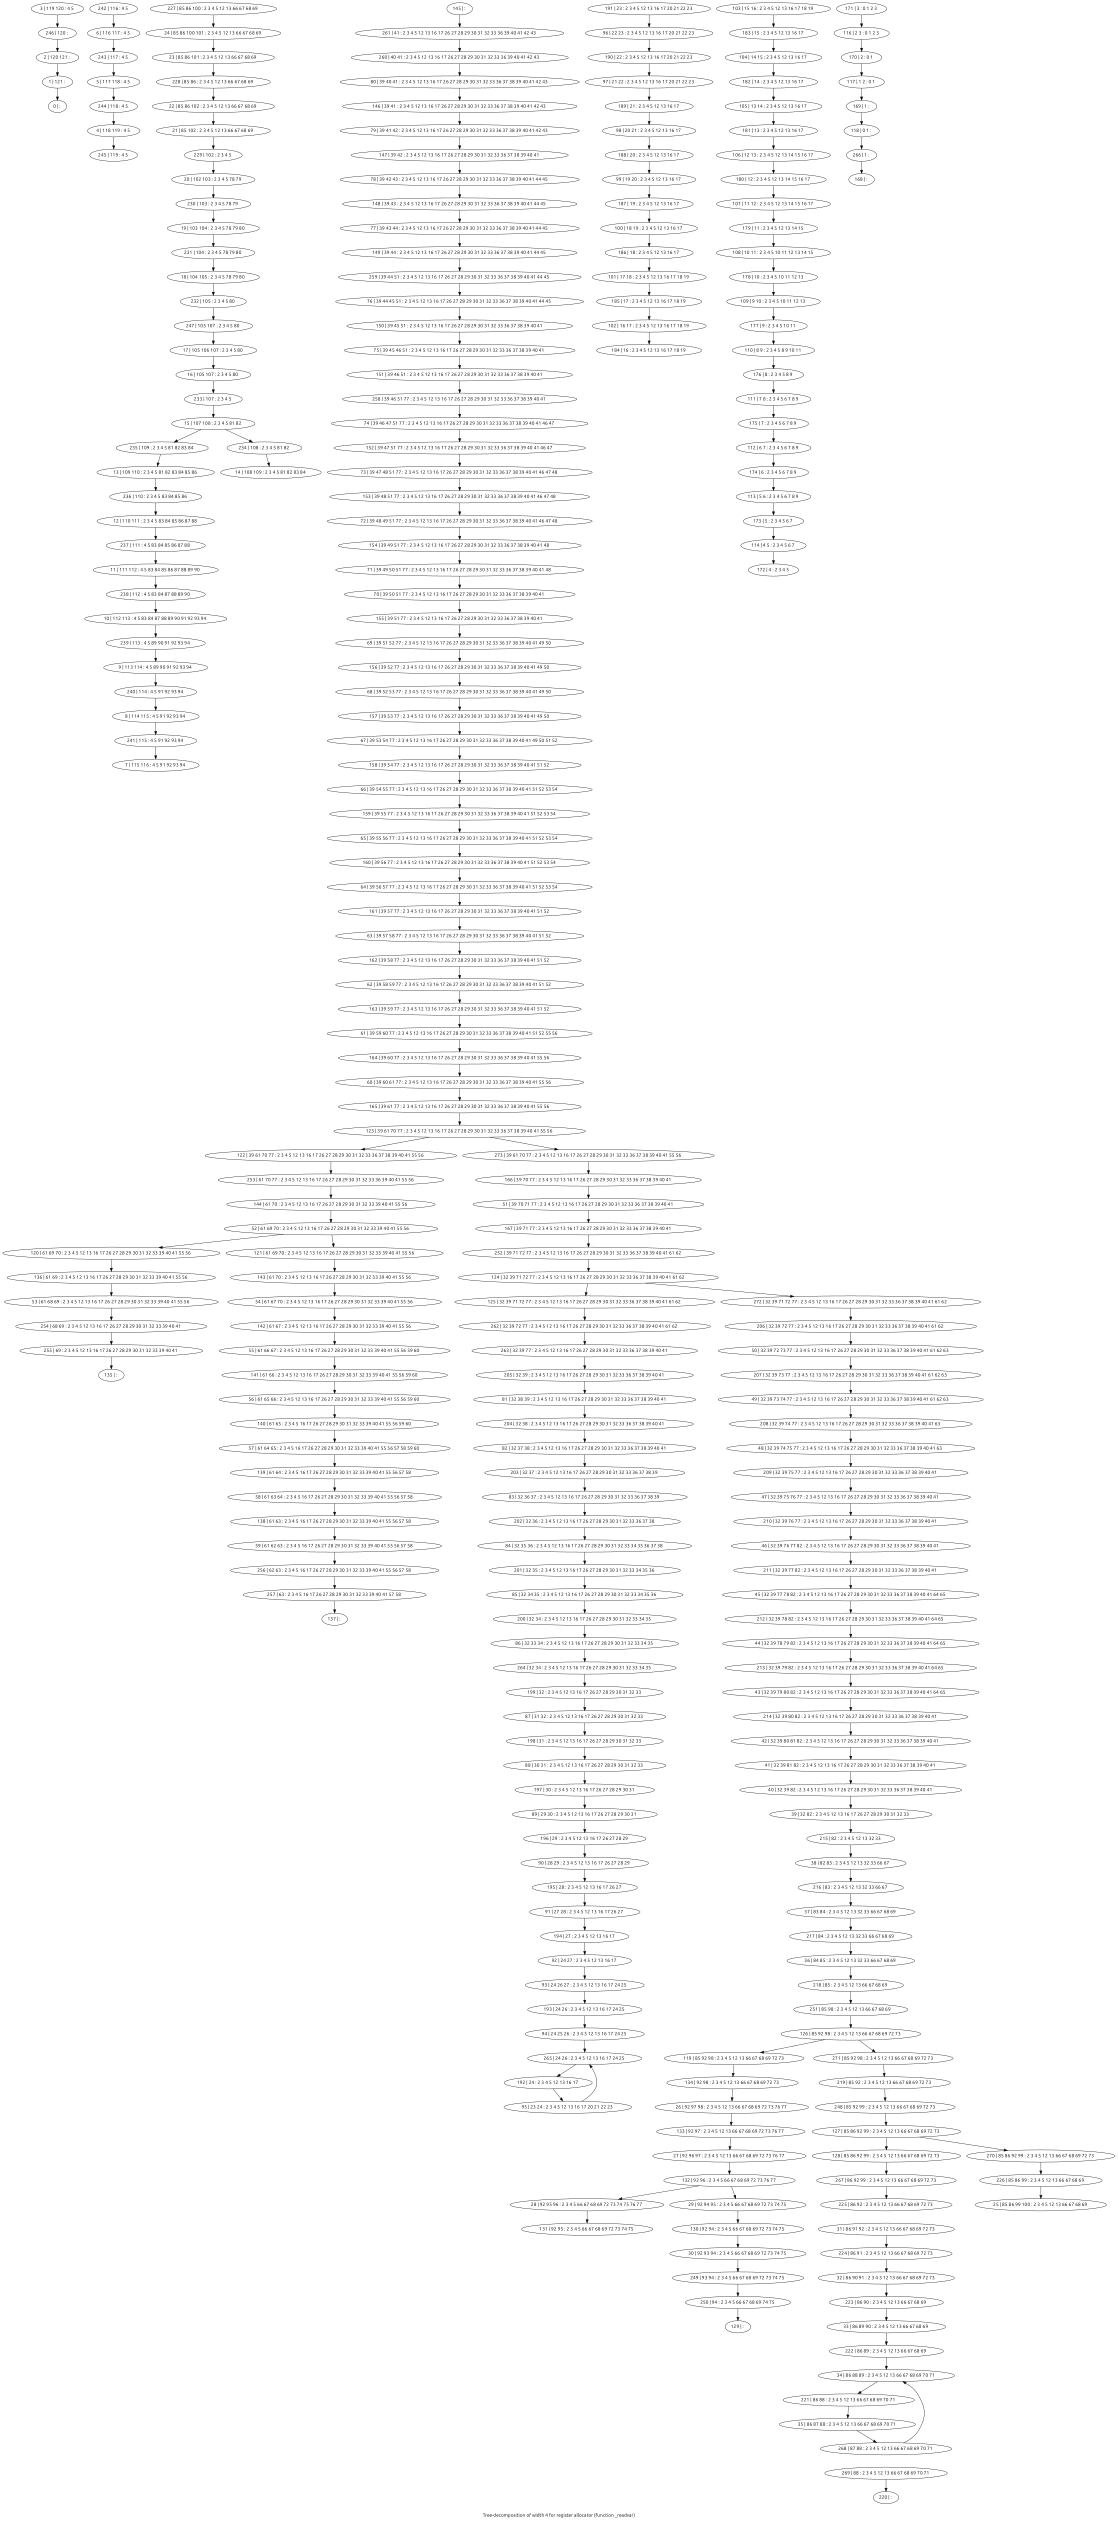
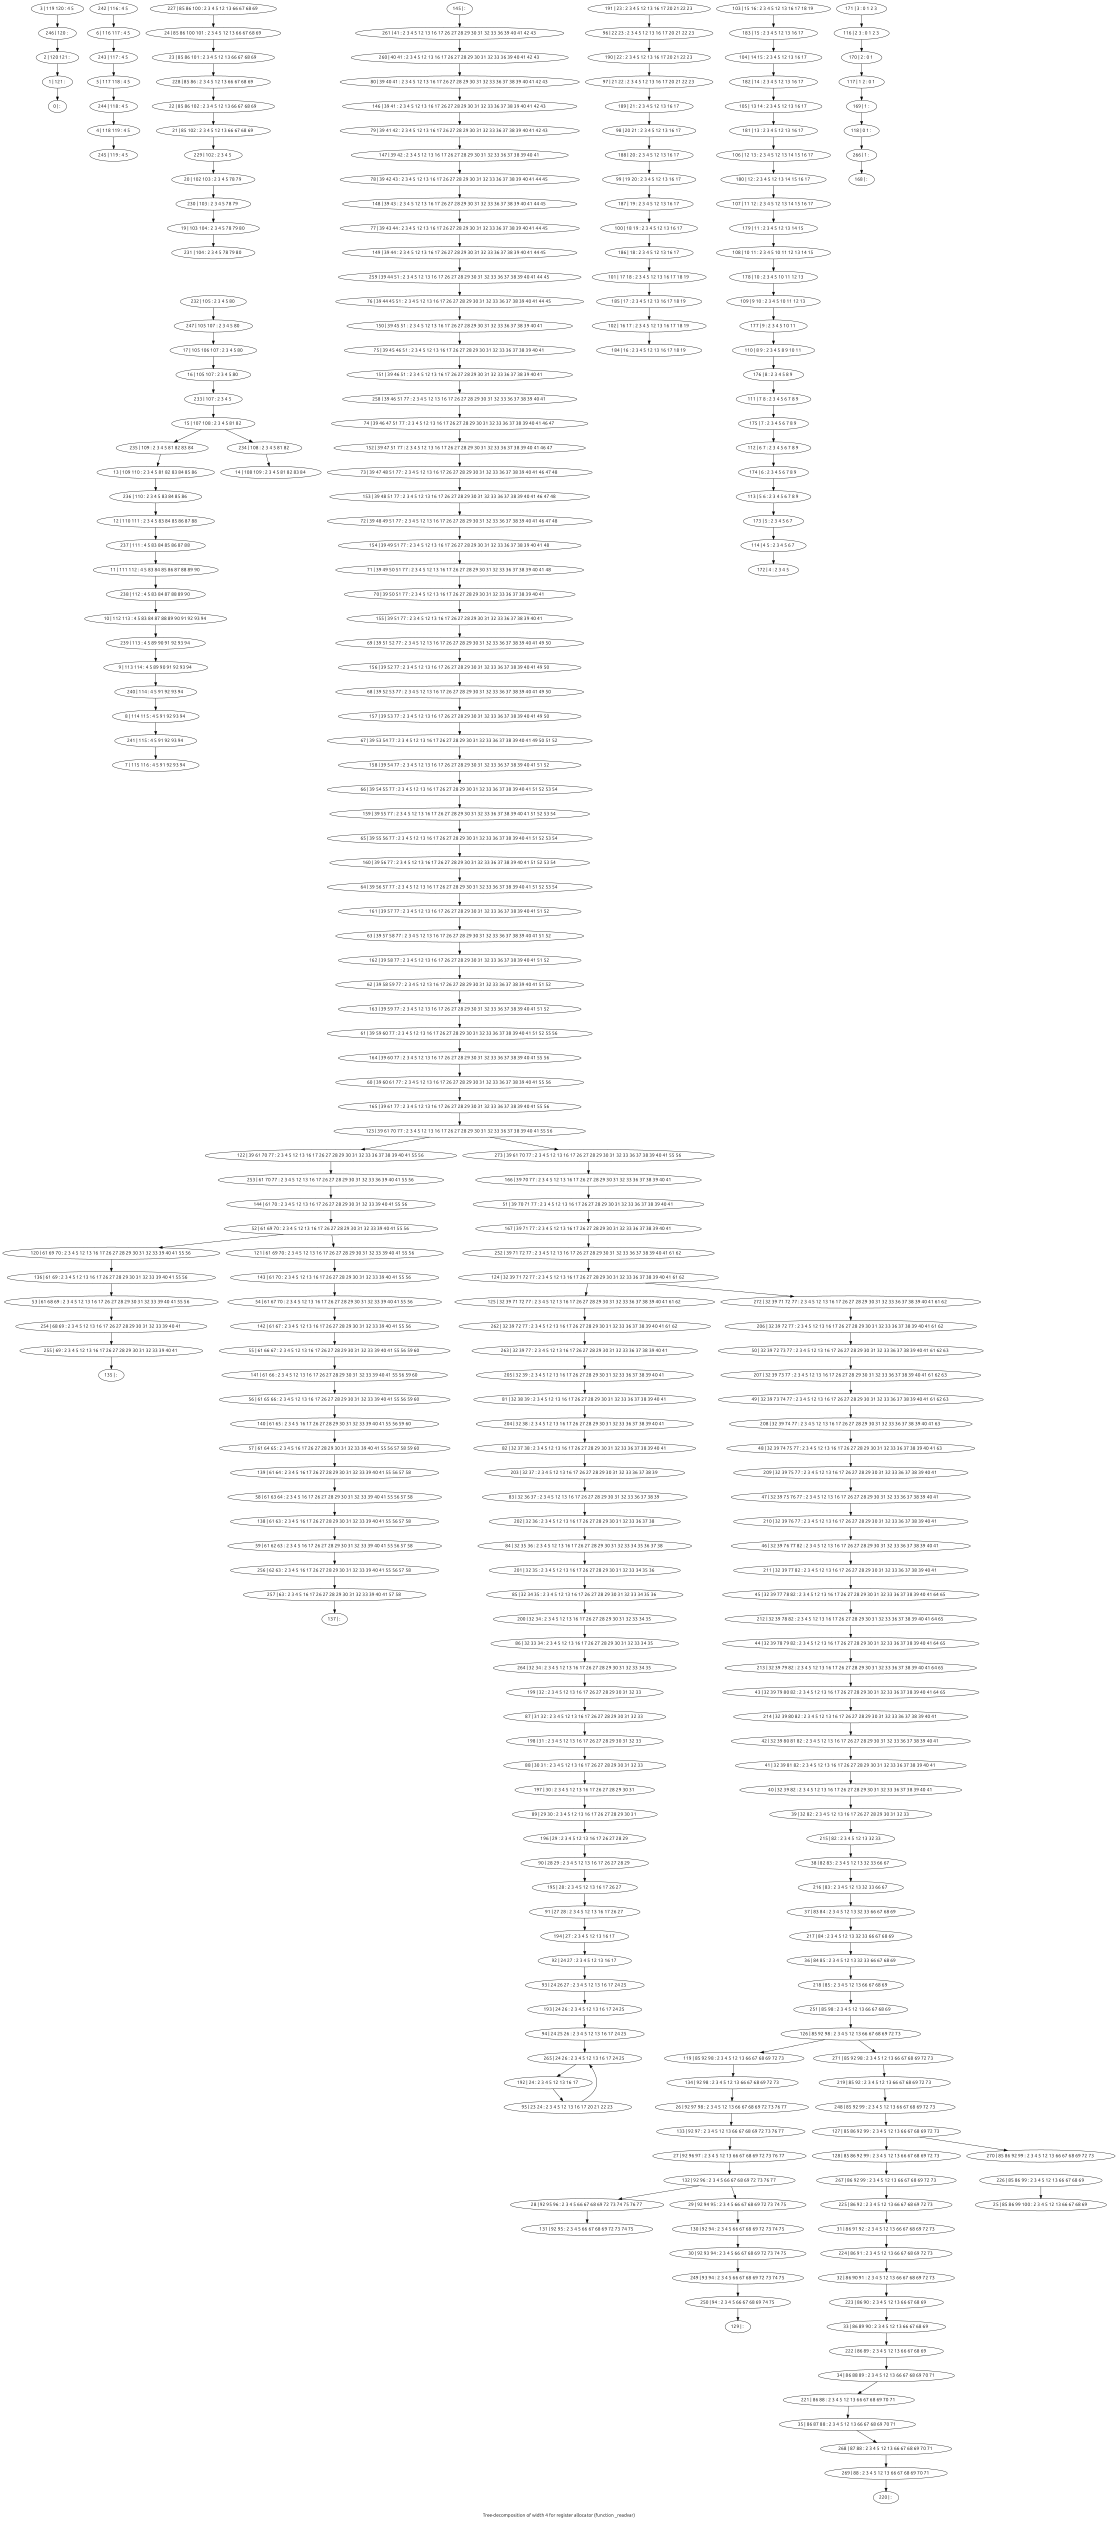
(213, 277) -> none
(1041, 2167) -> none
none -> (886, 2215)
(924, 2414) -> (886, 2459)
